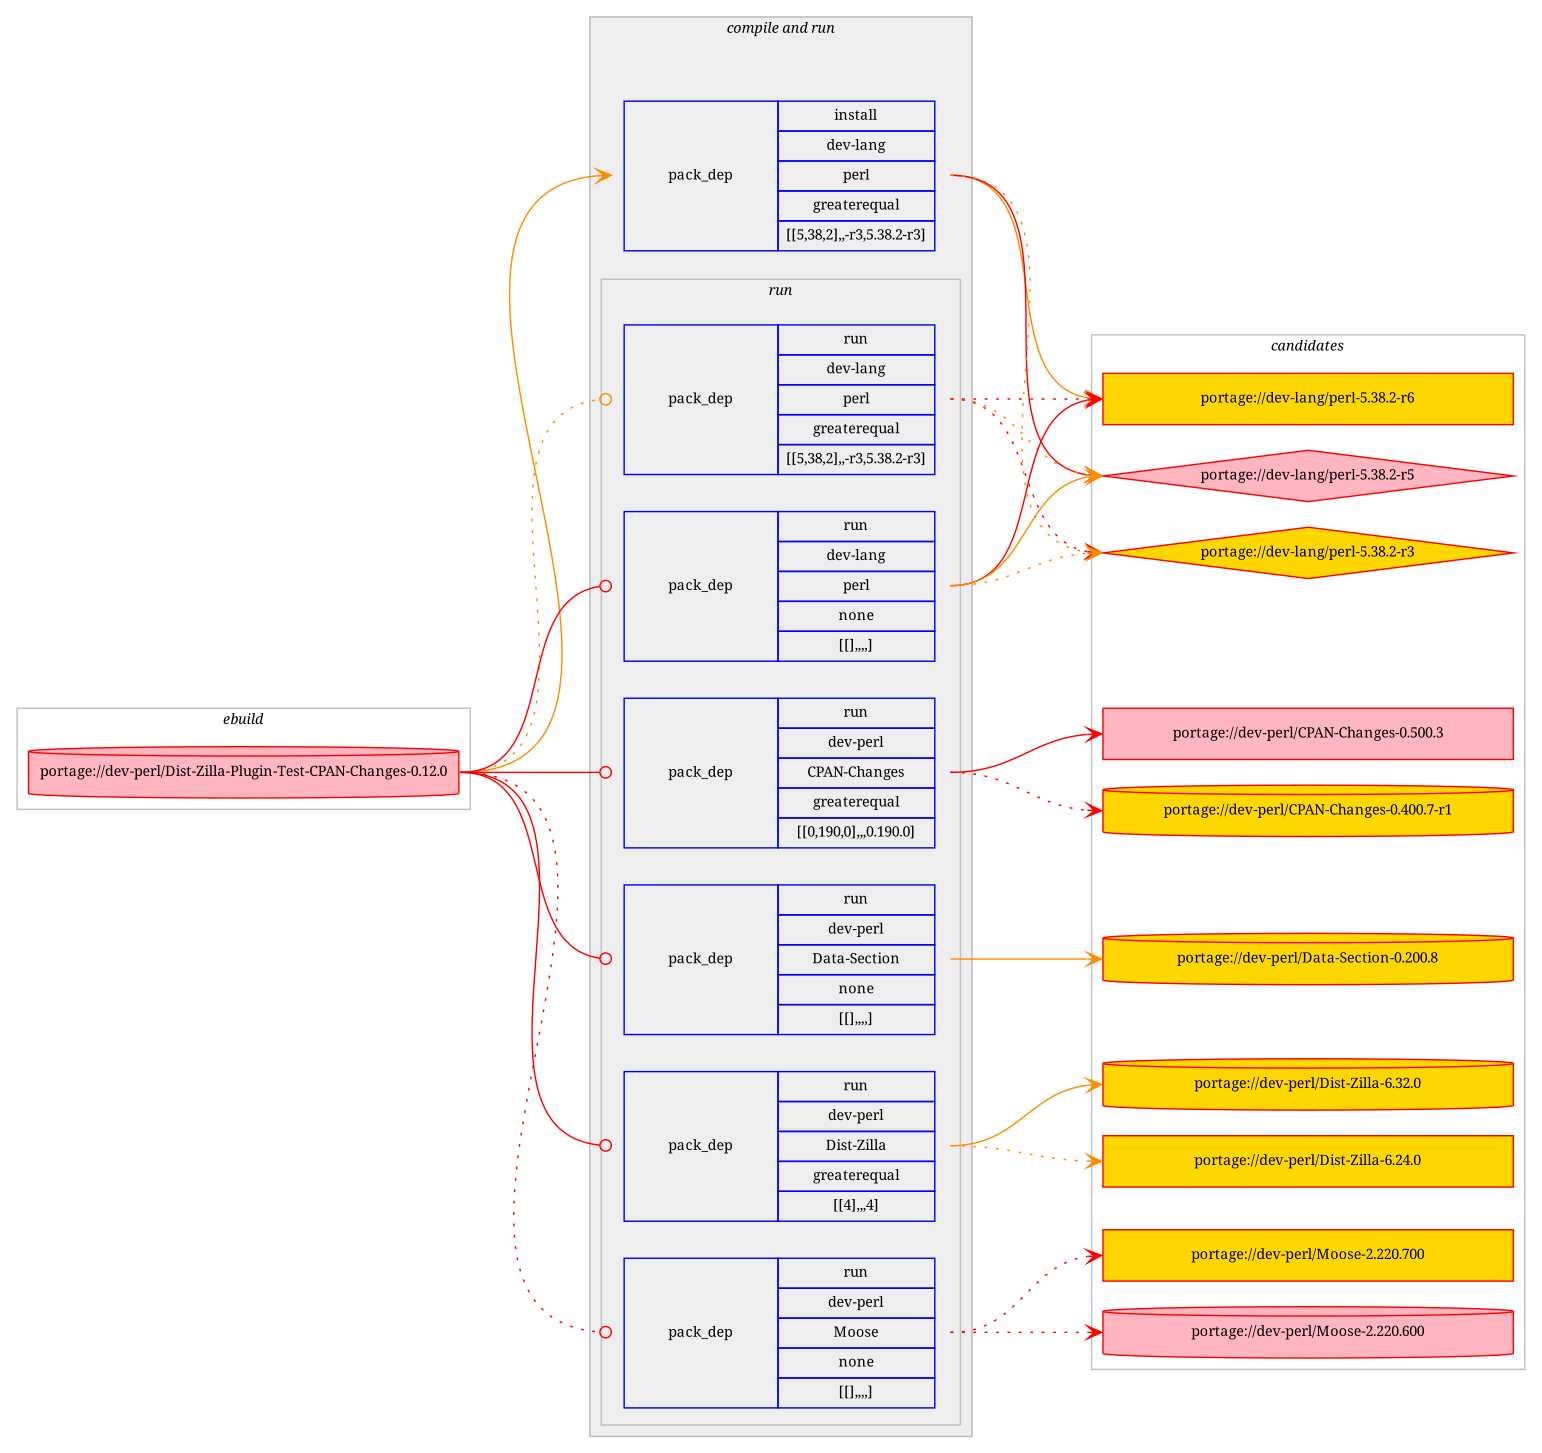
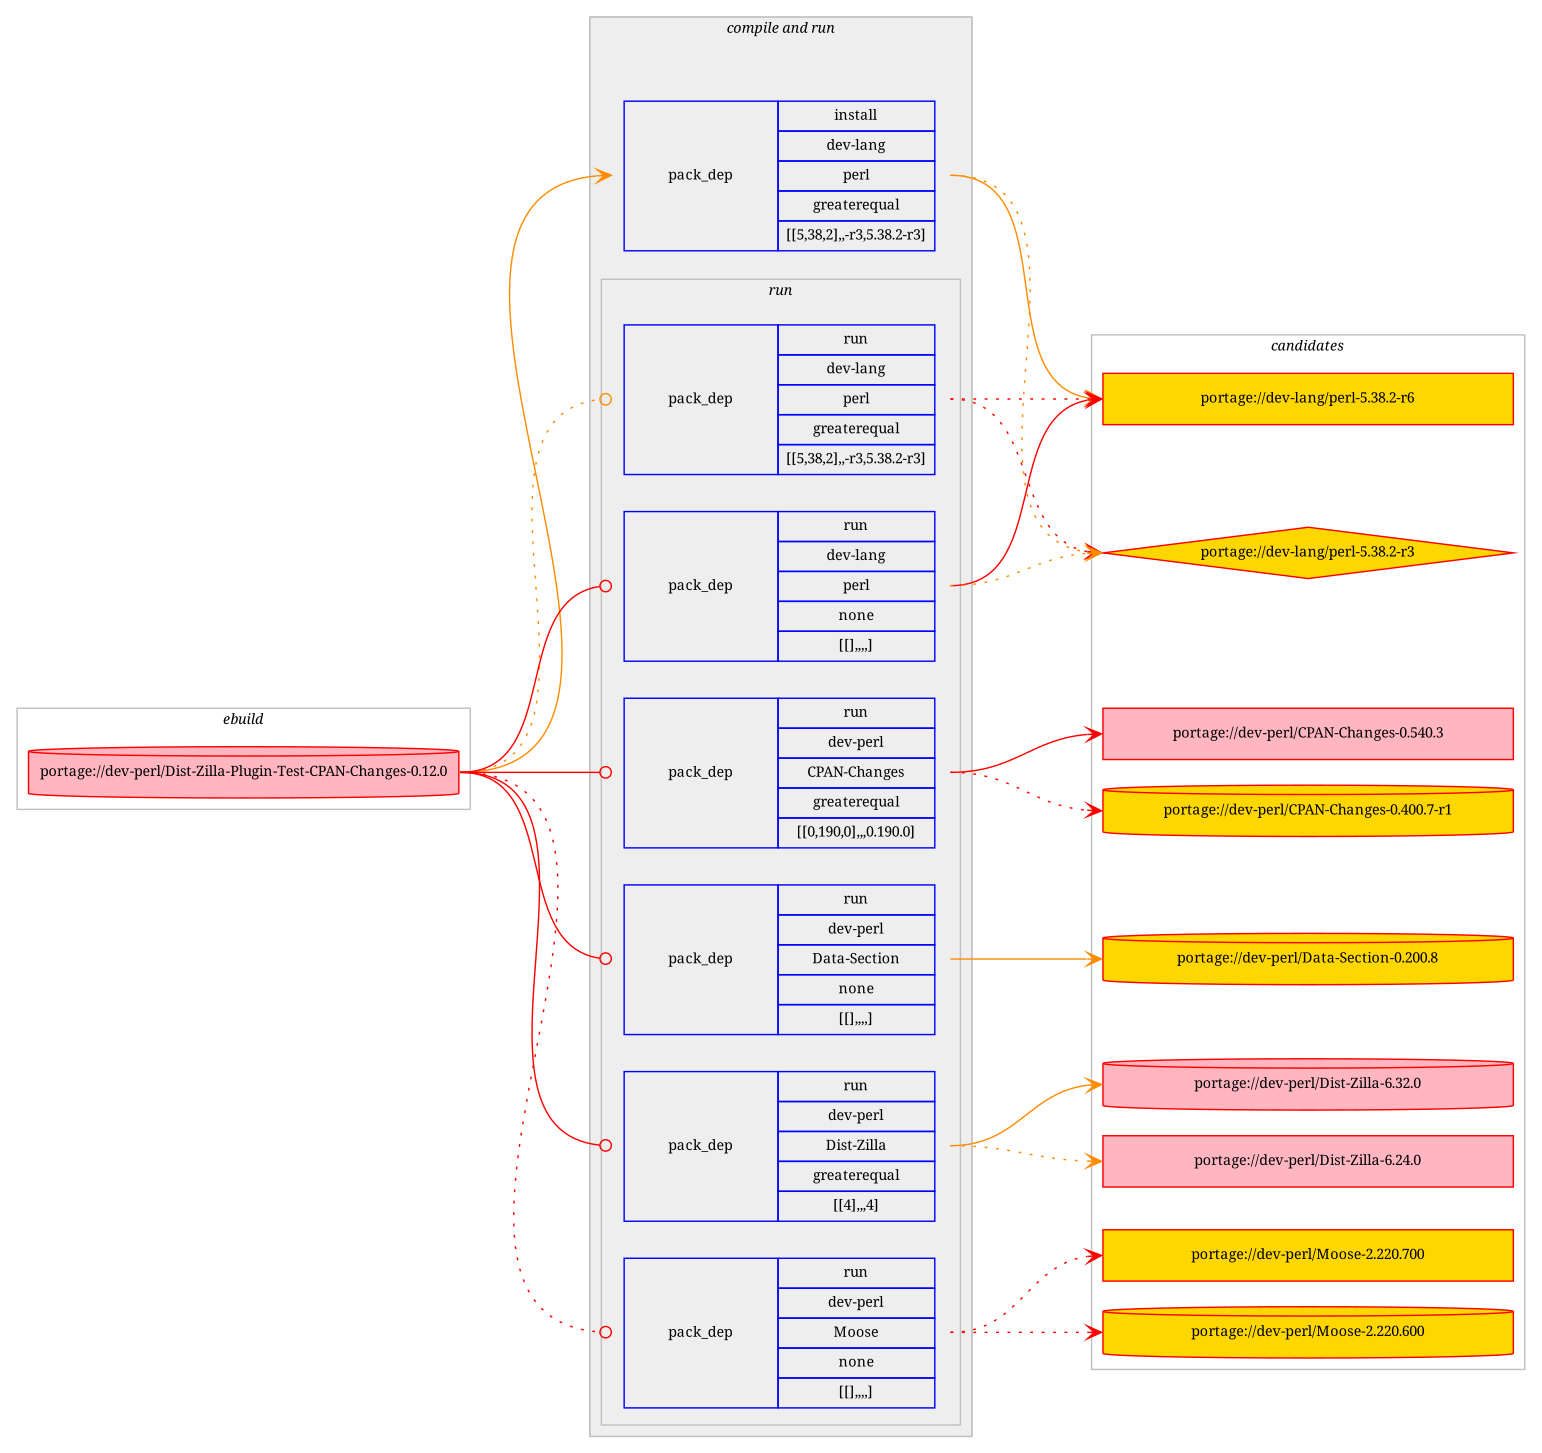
(1308, 476) -> none
(1308, 734) -> (1308, 734)
(1308, 1084) -> (1308, 1084)
(1308, 1161) -> (1308, 1161)
(1308, 1332) -> (1308, 1332)
